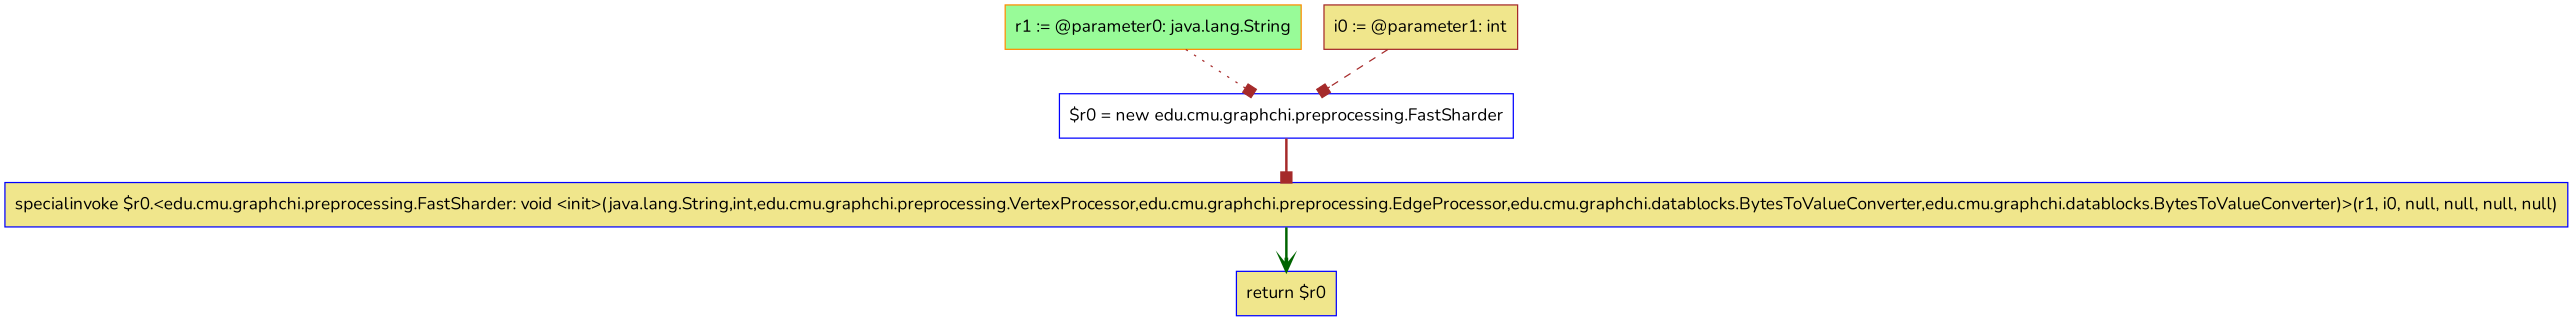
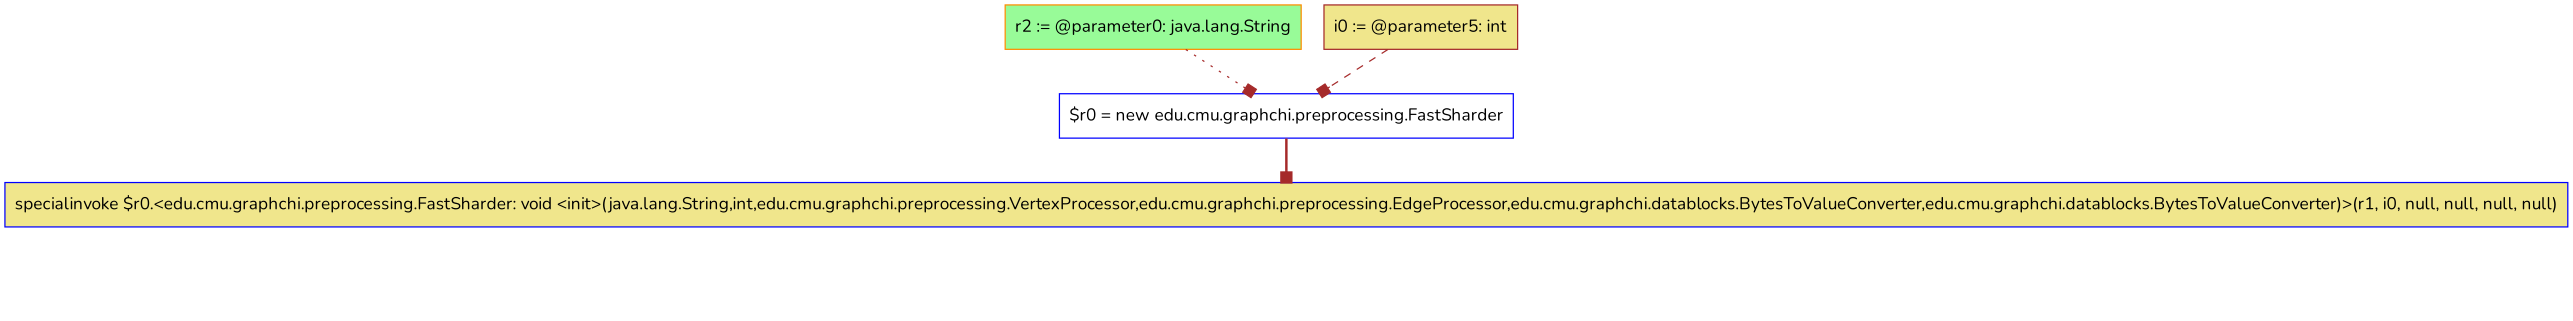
(1153, 27) -> (1153, 27)
(1421, 27) -> (1421, 27)
(1286, 294) -> none
